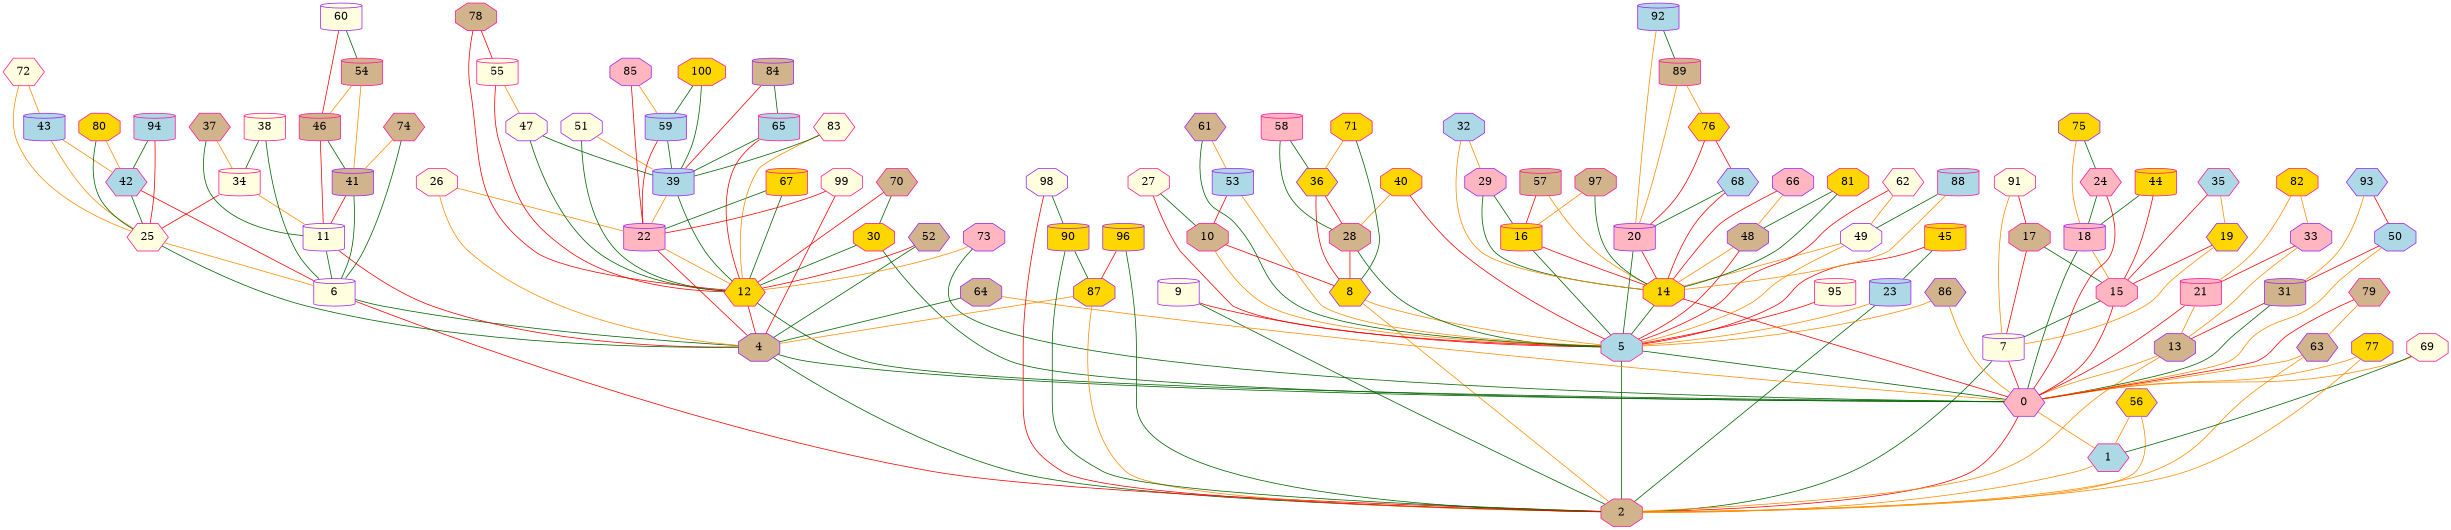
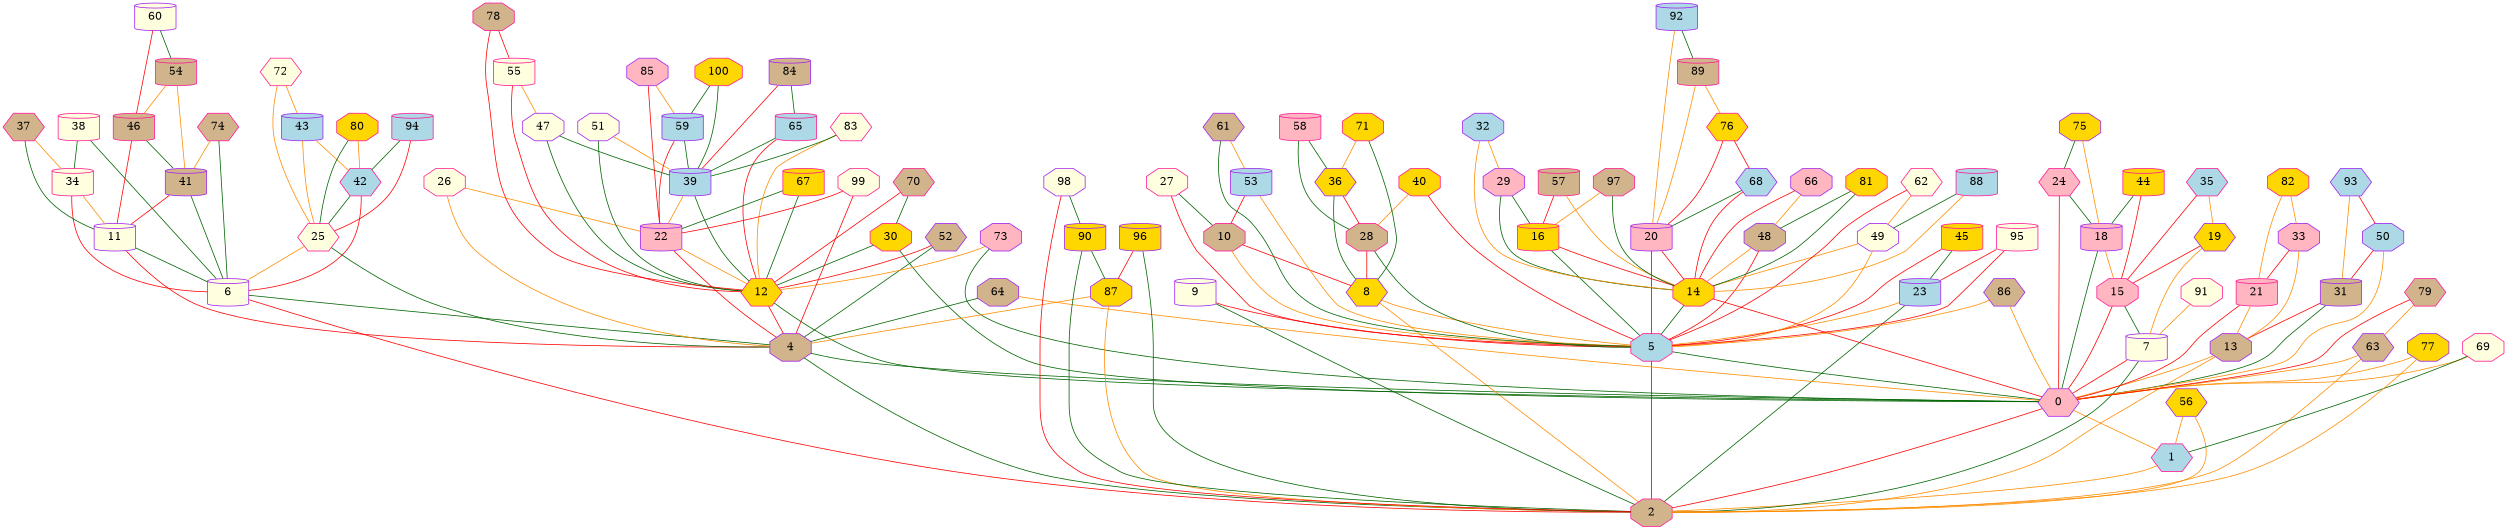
(192, 211) -> (116, 272)
(2030, 237) -> none
(1319, 240) -> (1336, 240)
none -> (1969, 265)
